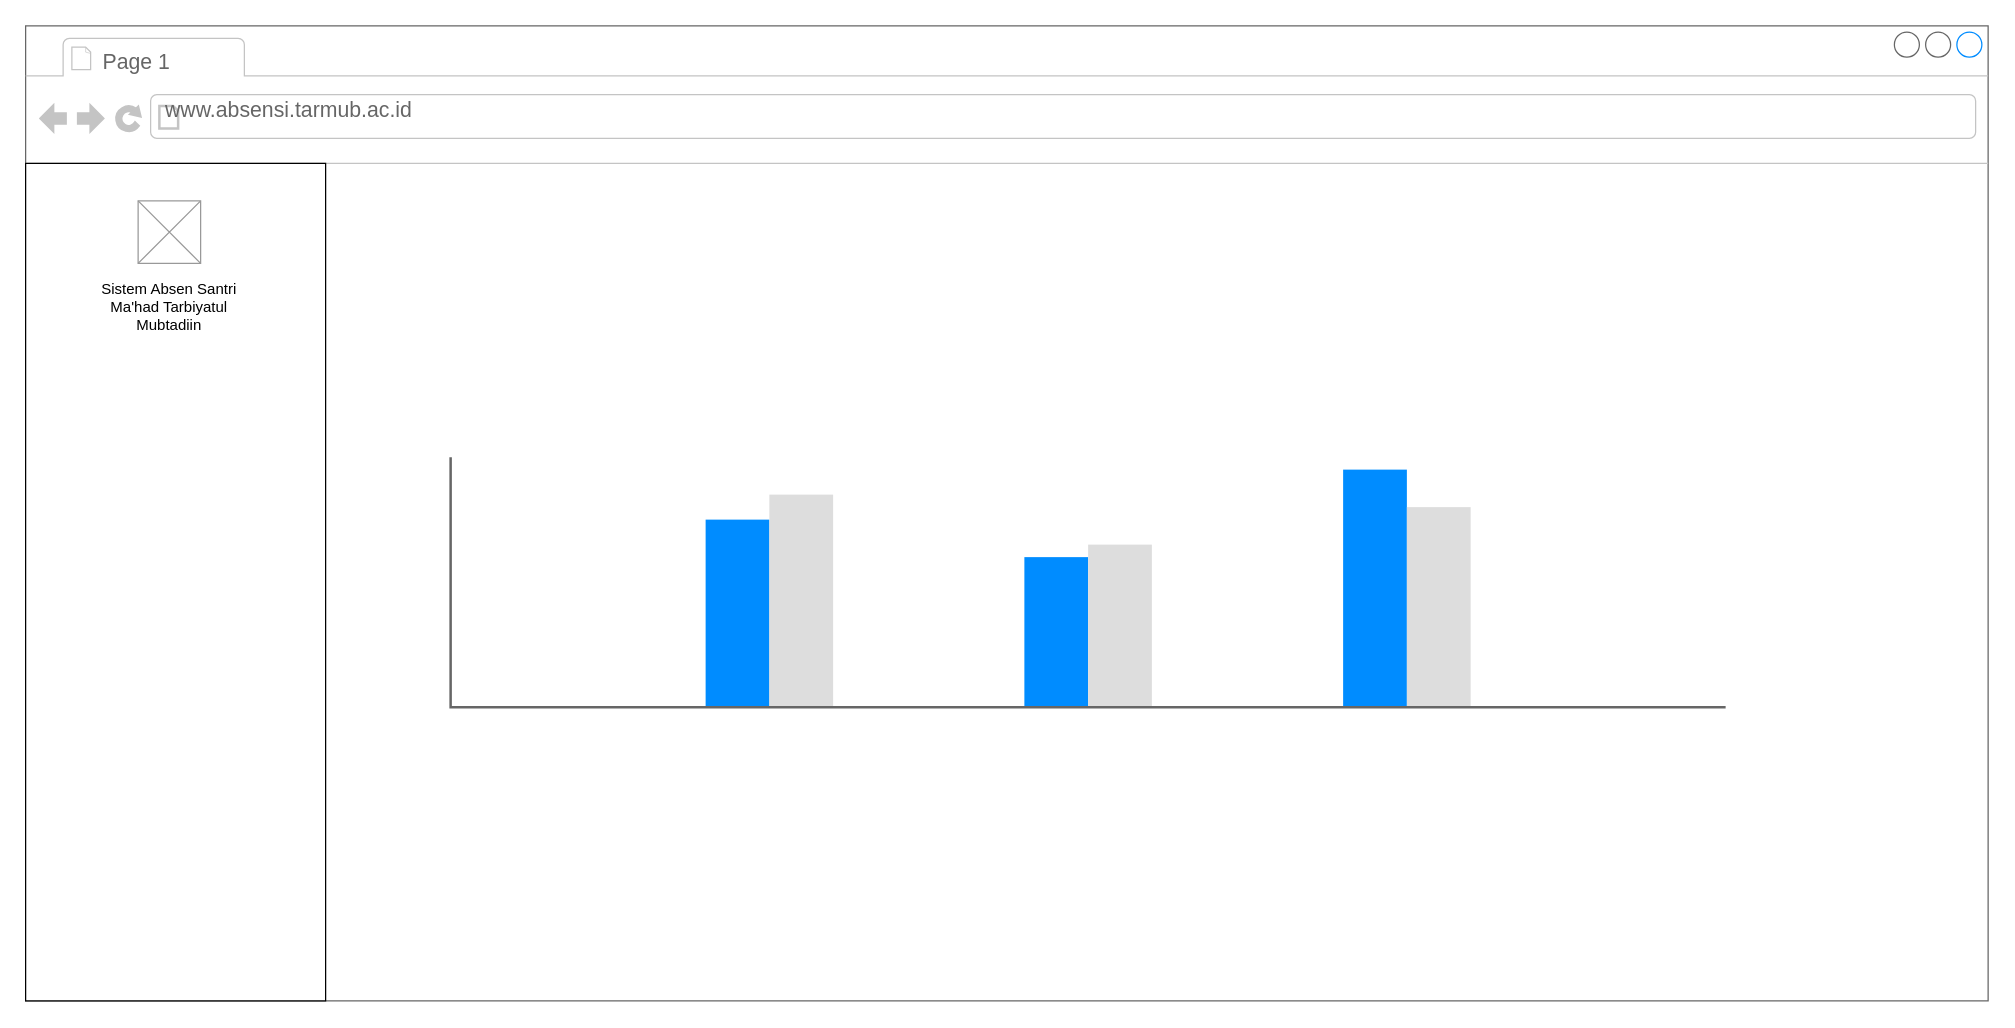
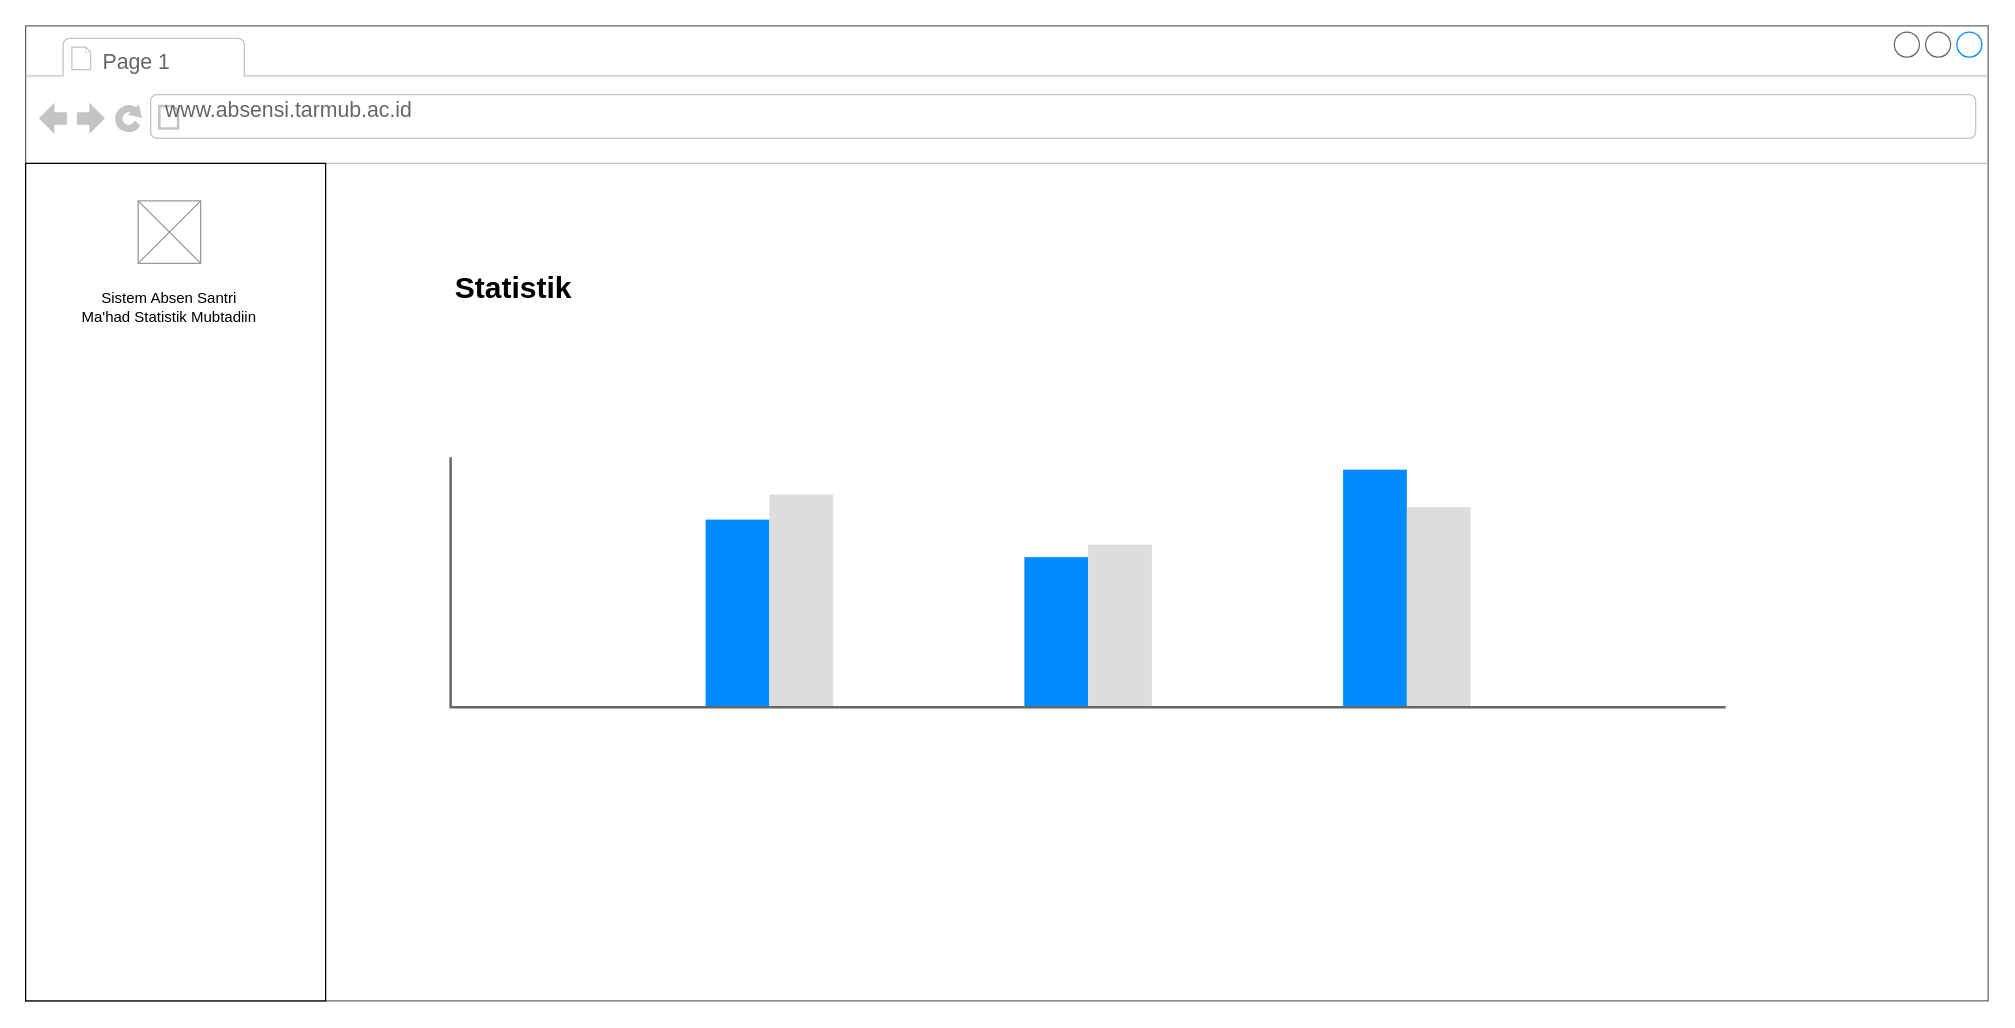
none -> (513, 288)
(169, 307) -> (169, 307)
